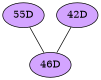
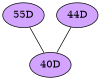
(77, 15) -> (77, 15)
(50, 65) -> (50, 65)
